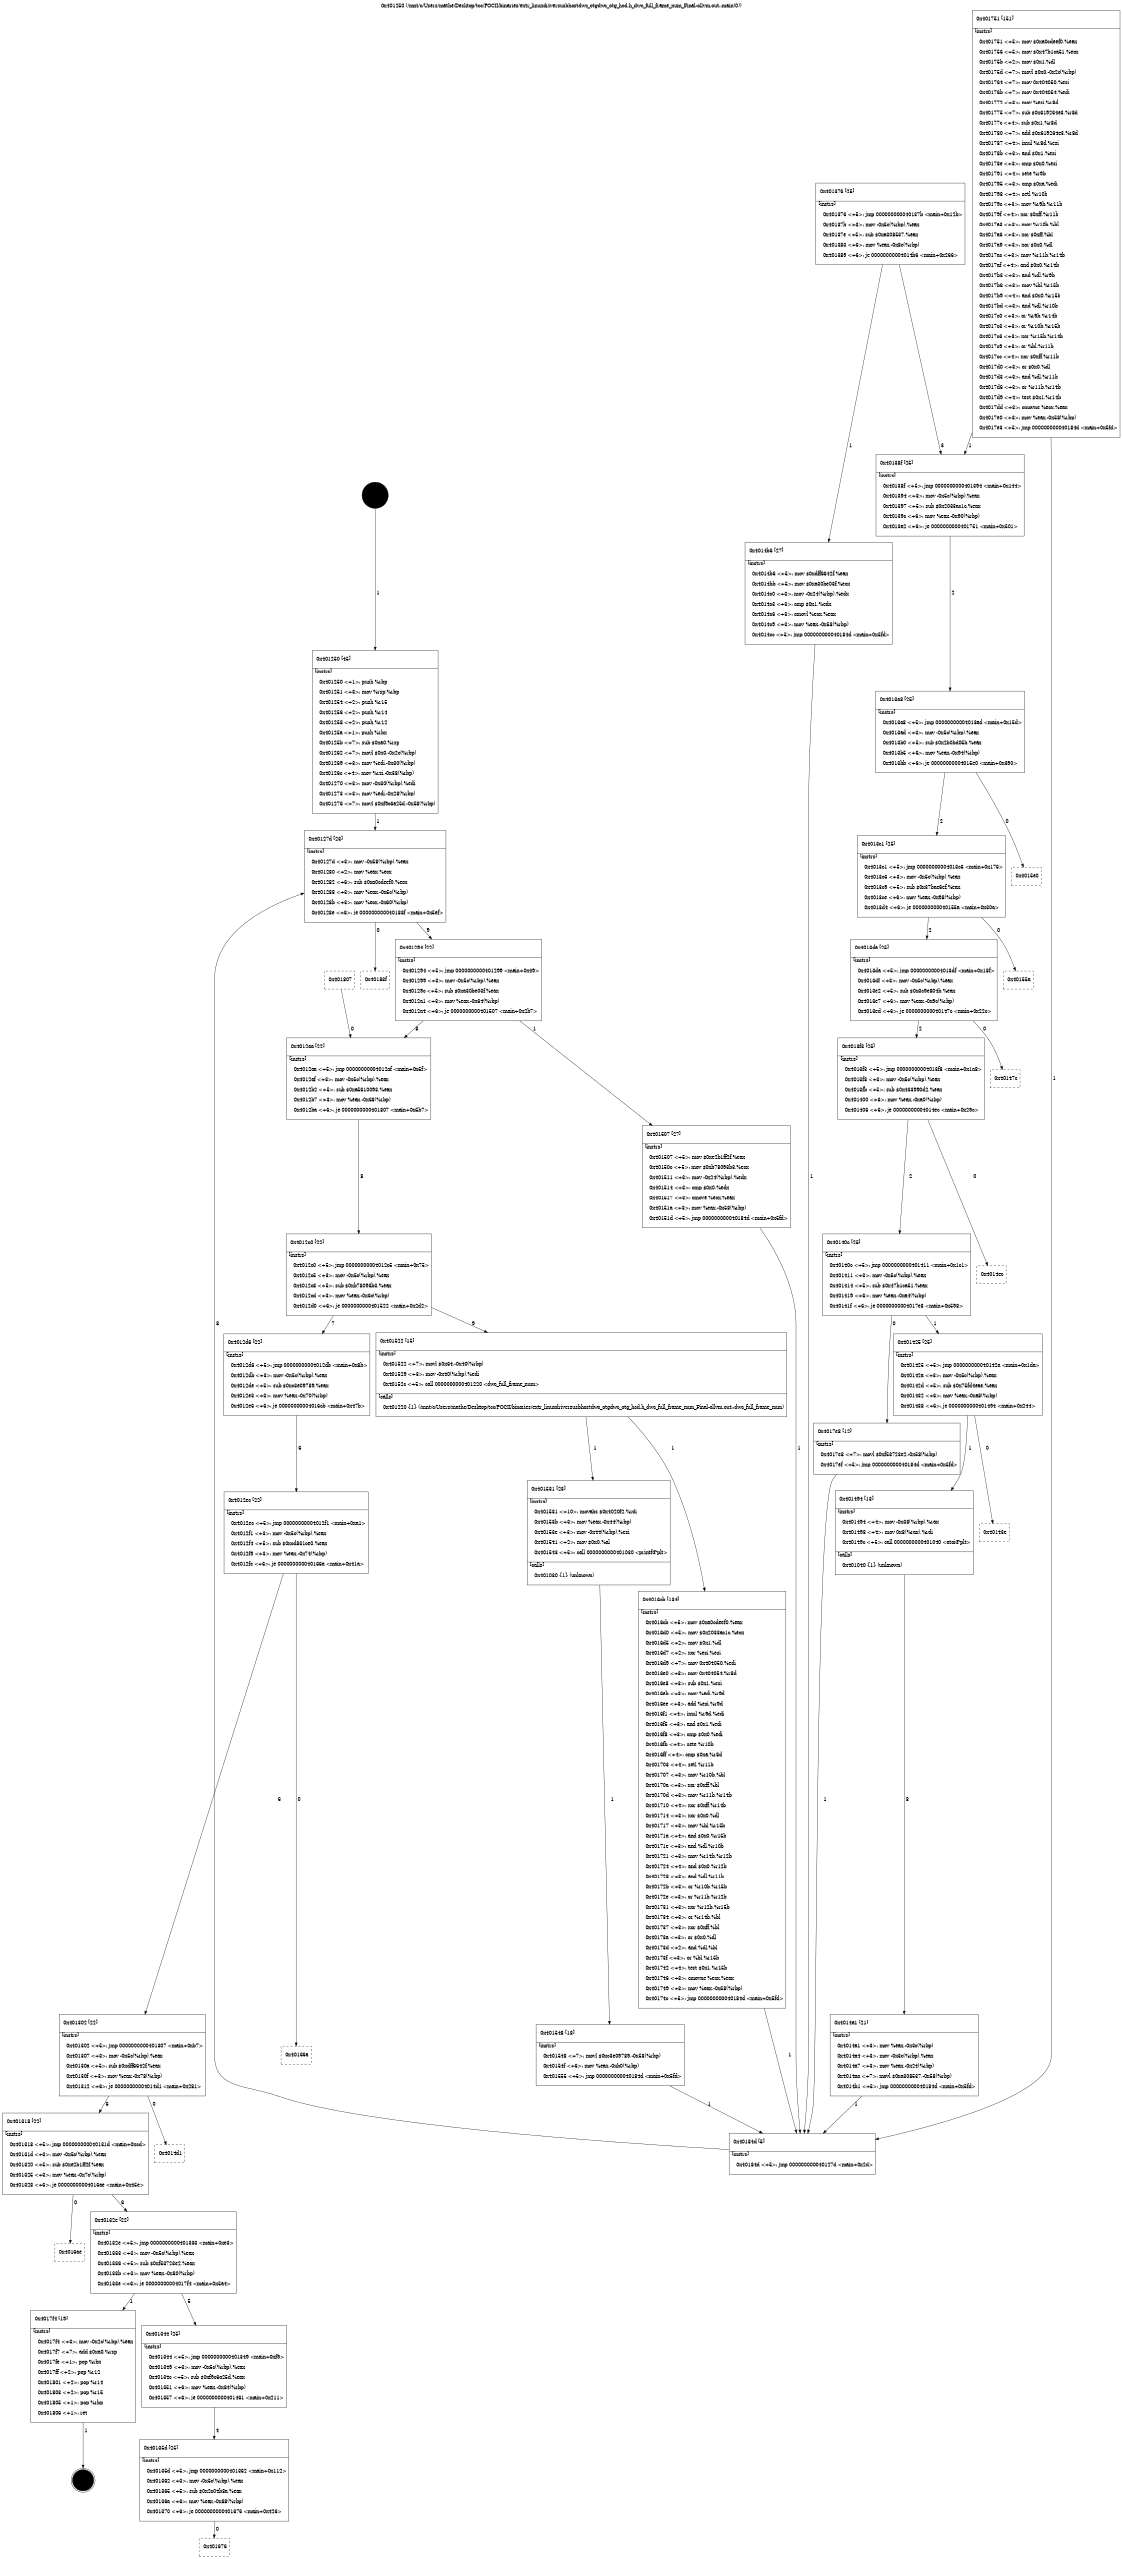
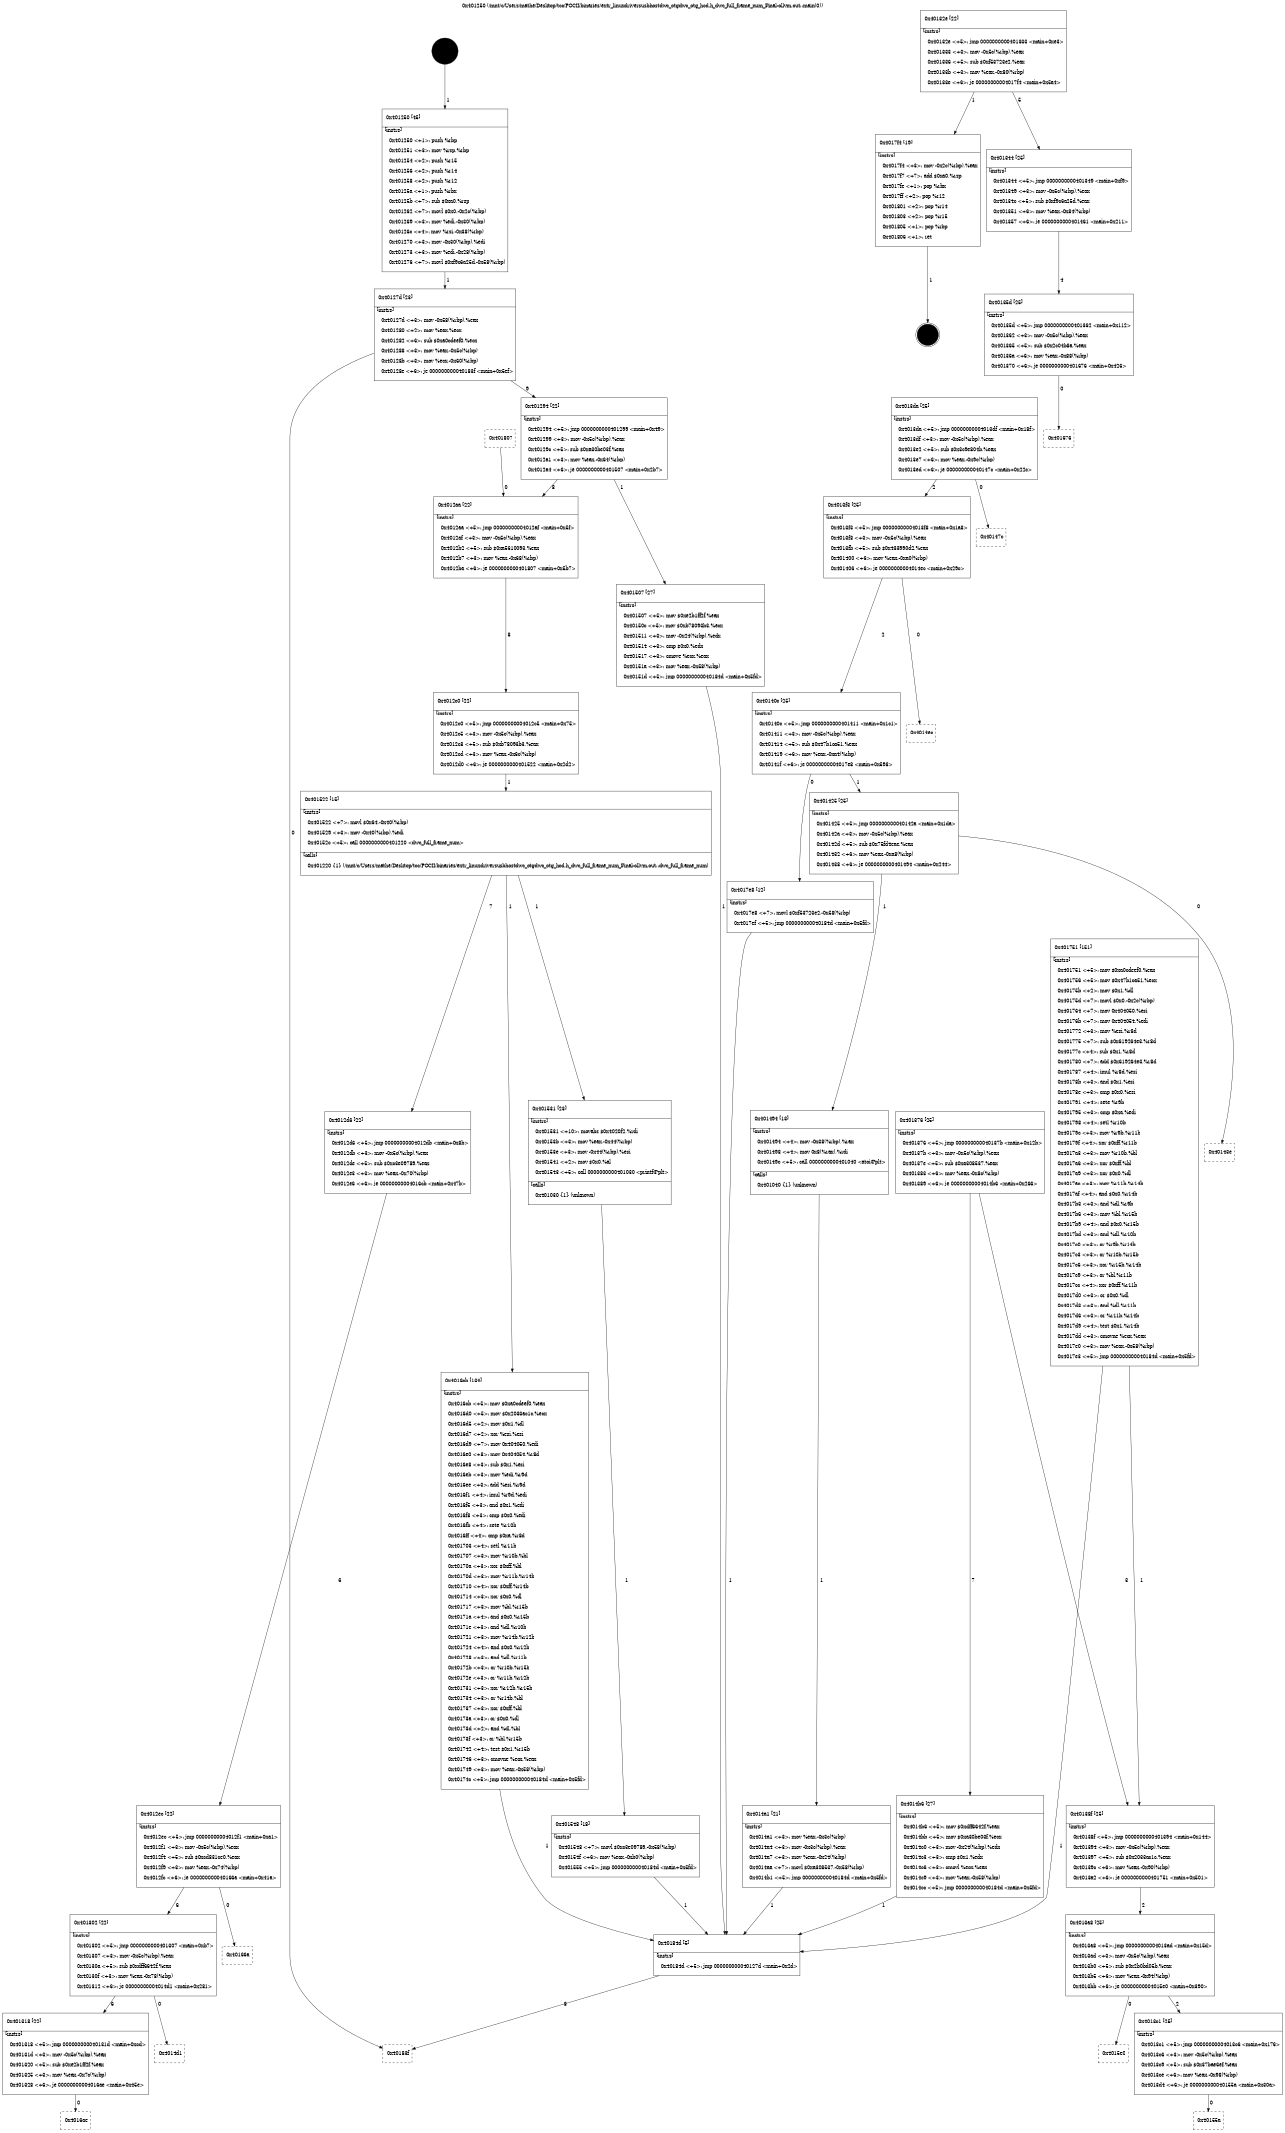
(850, 446) -> (972, 1581)
(928, 927) -> none
(329, 1323) -> (452, 992)
(472, 1324) -> (508, 783)
(215, 1722) -> (537, 2012)
(906, 1800) -> (821, 1581)
(118, 2202) -> none
